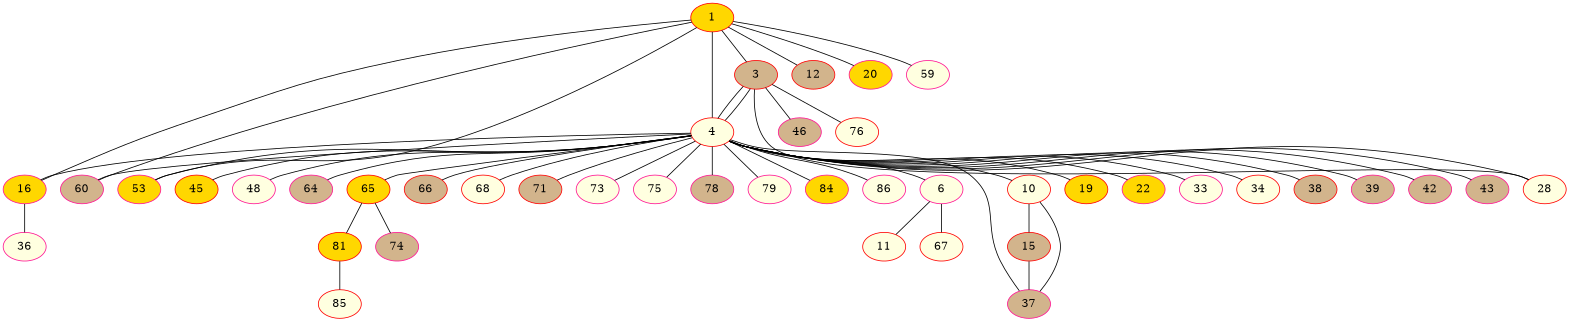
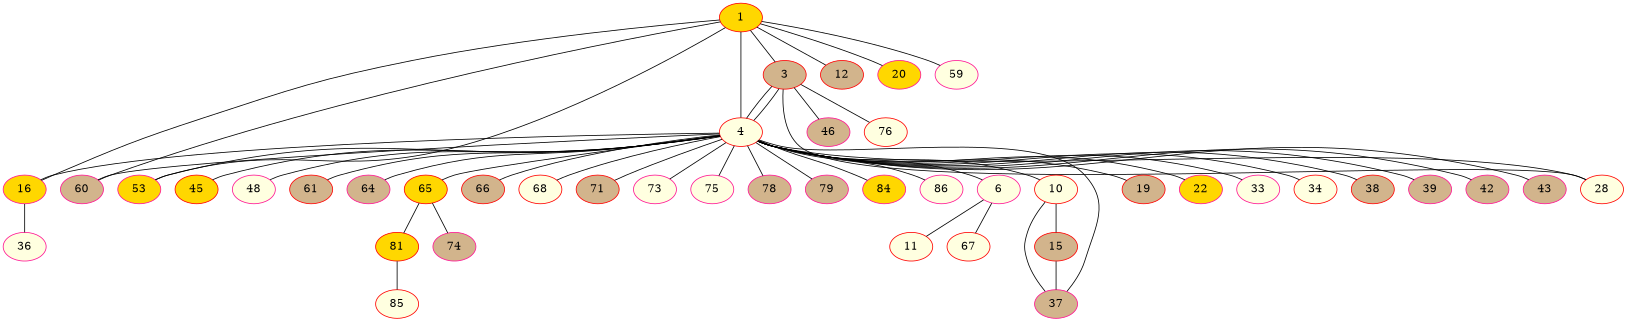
none -> (311, 189)
(770, 189) -> (827, 189)
(1086, 189) -> (1144, 189)
